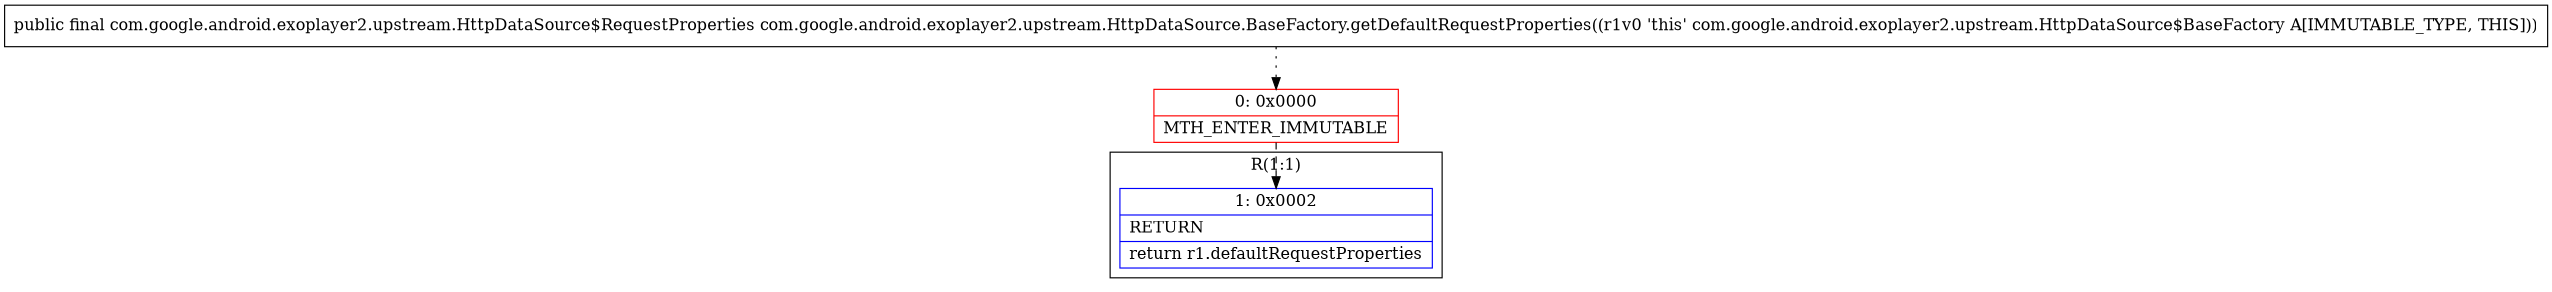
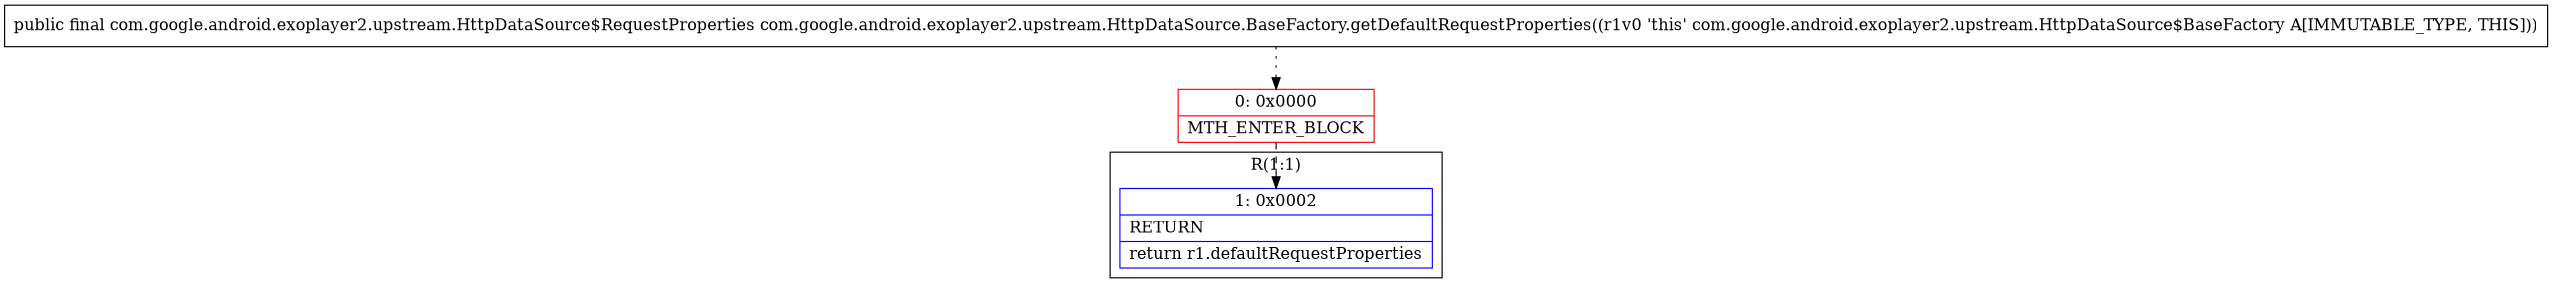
(1276, 129) -> (1276, 129)
